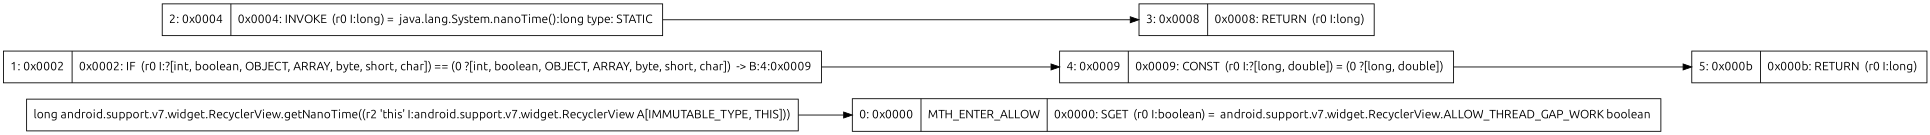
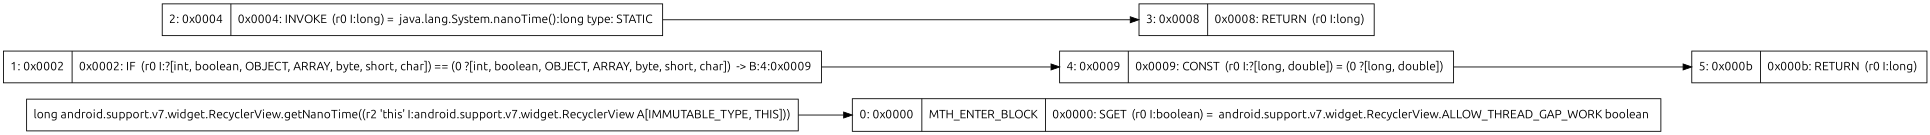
(984, 115) -> (983, 115)
